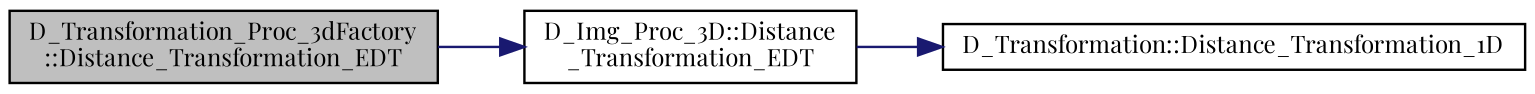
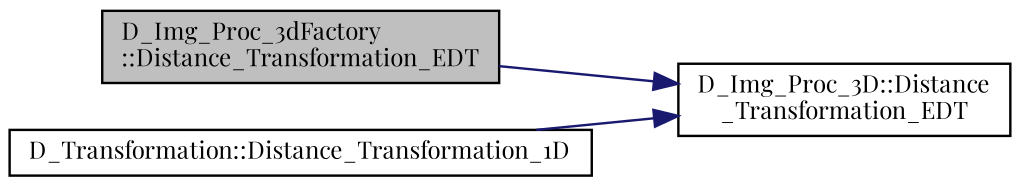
(224, 47) -> (301, 47)
(887, 47) -> (595, 124)
